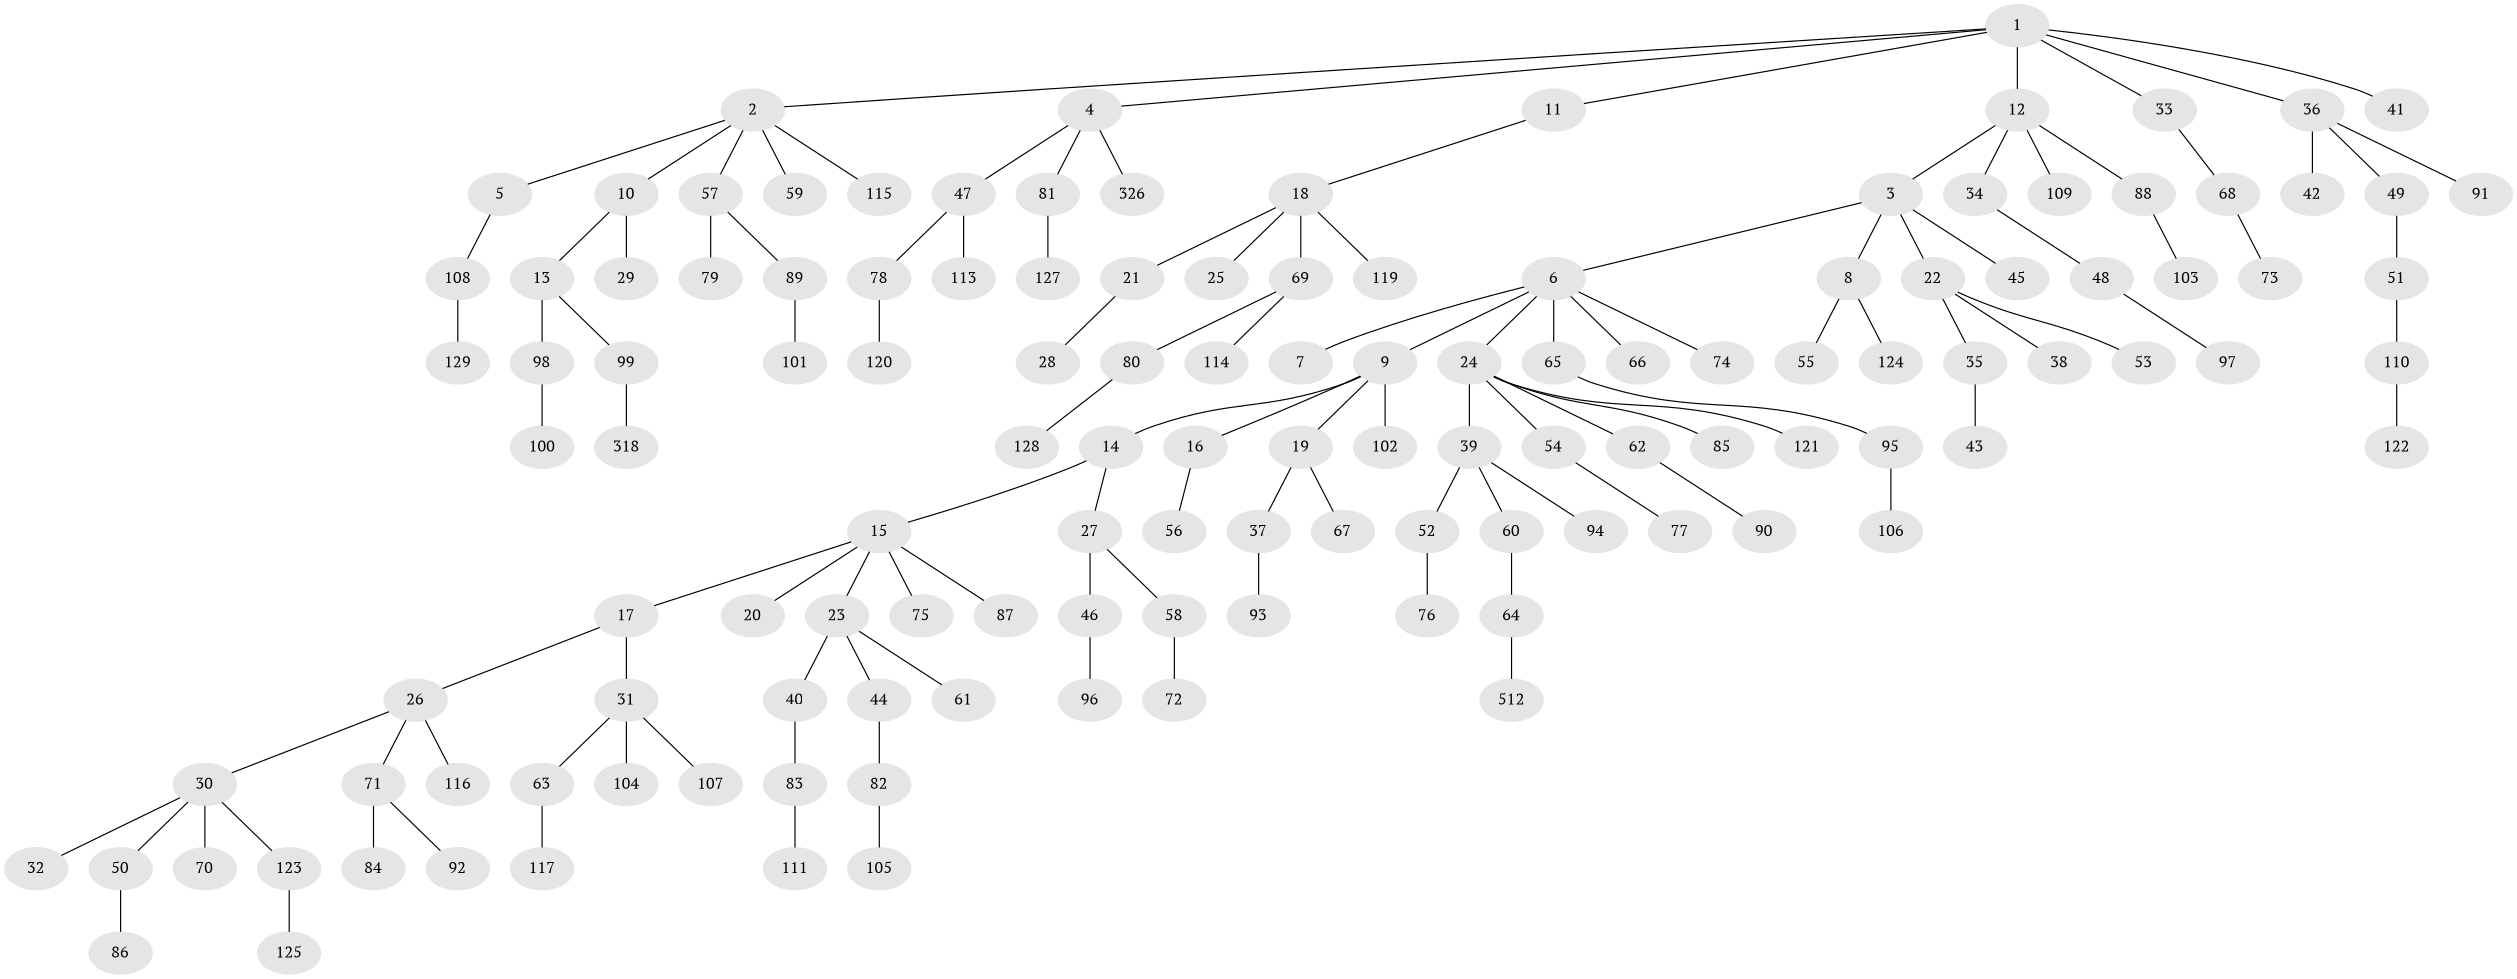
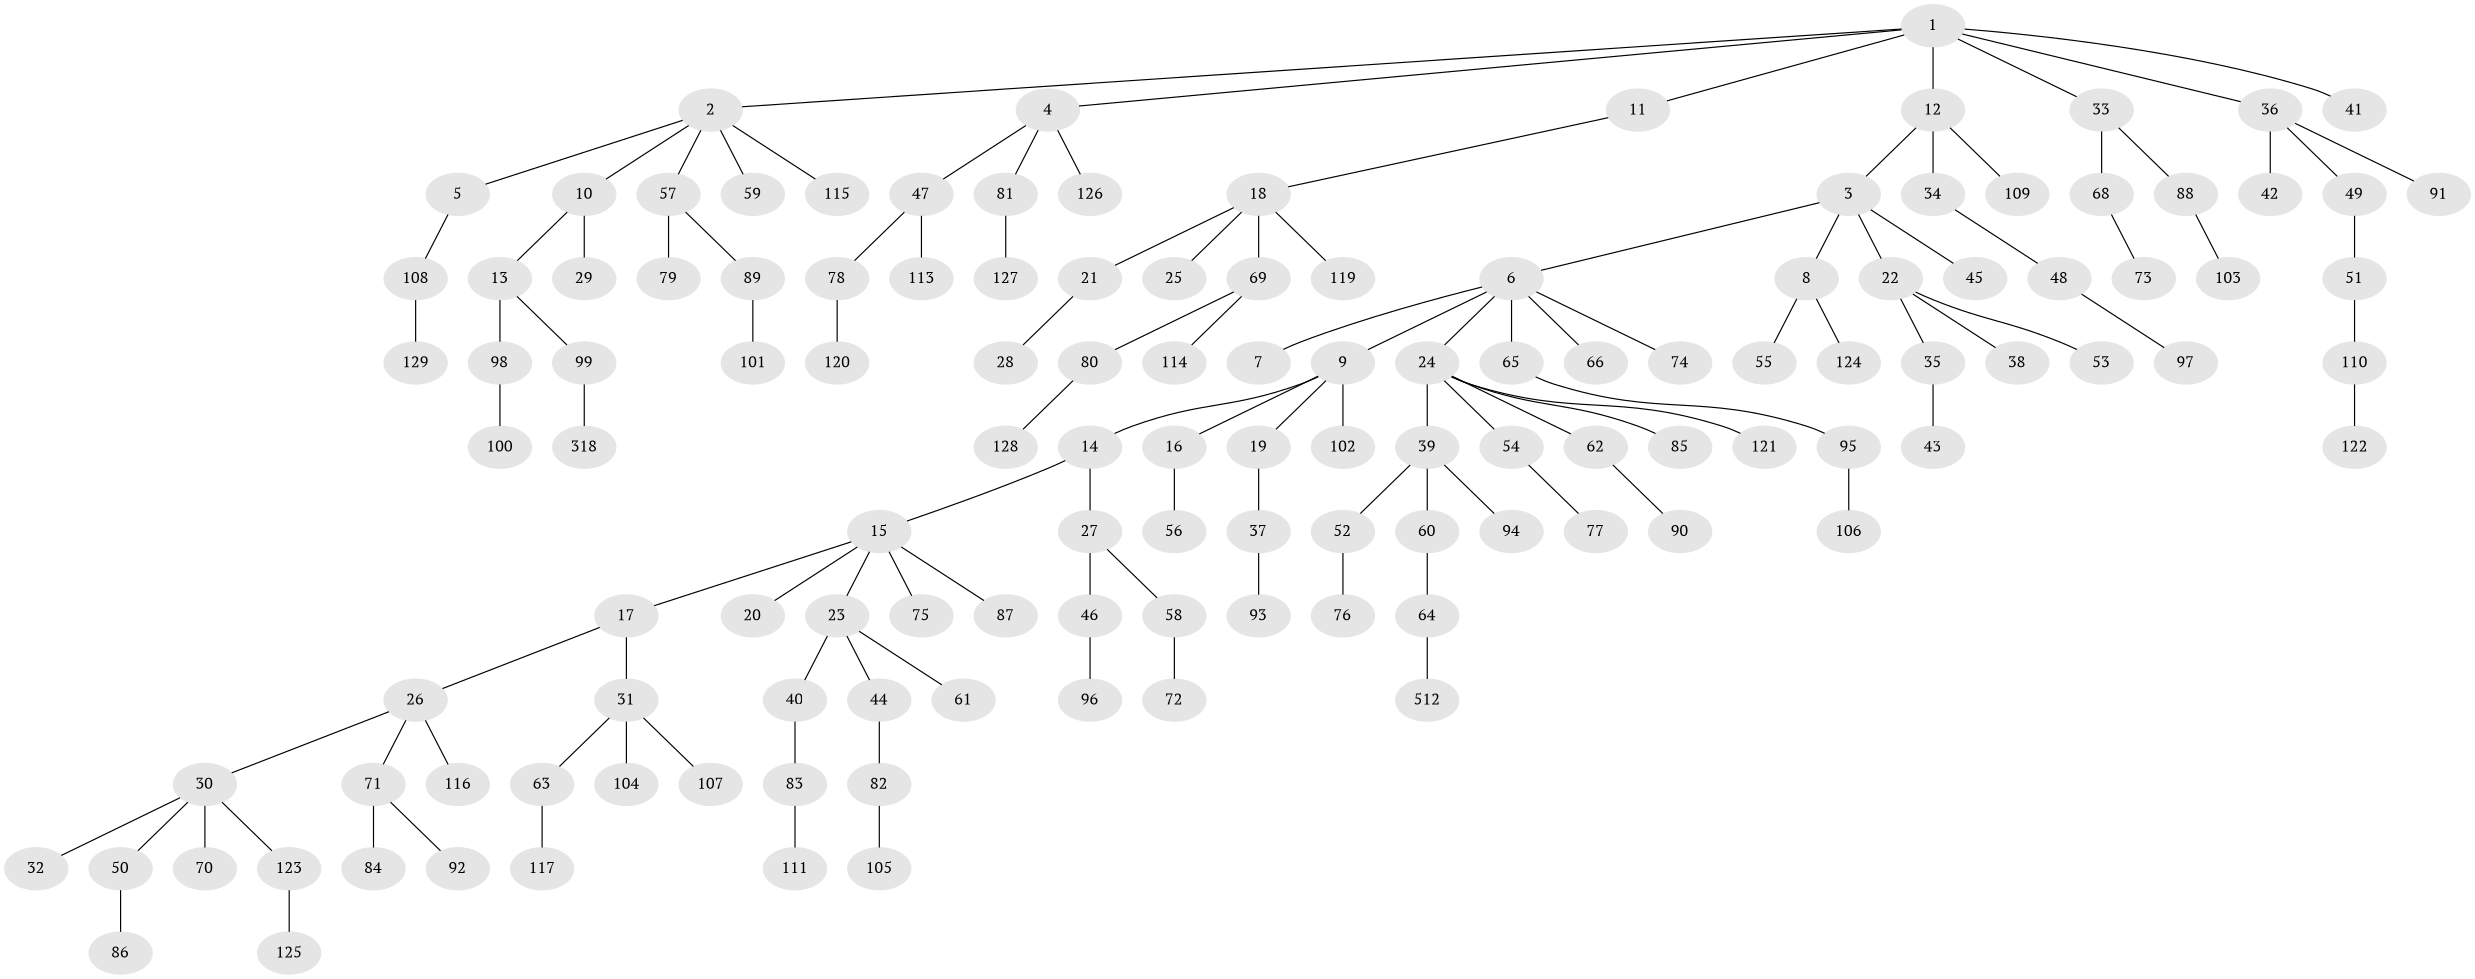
(2081, 152) -> (2144, 152)
(1132, 194) -> (1090, 194)
(1343, 532) -> none
